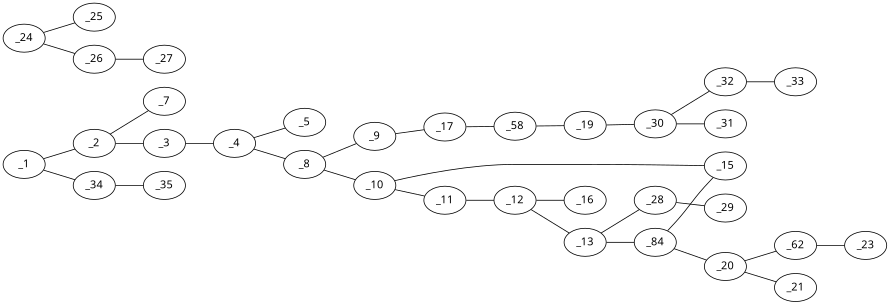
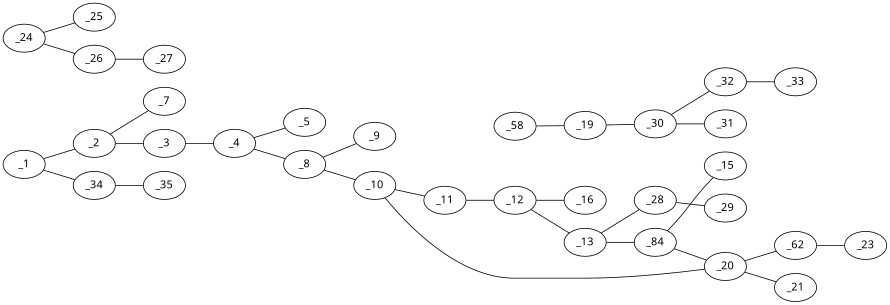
(445, 127) -> none
(549, 164) -> (531, 278)
